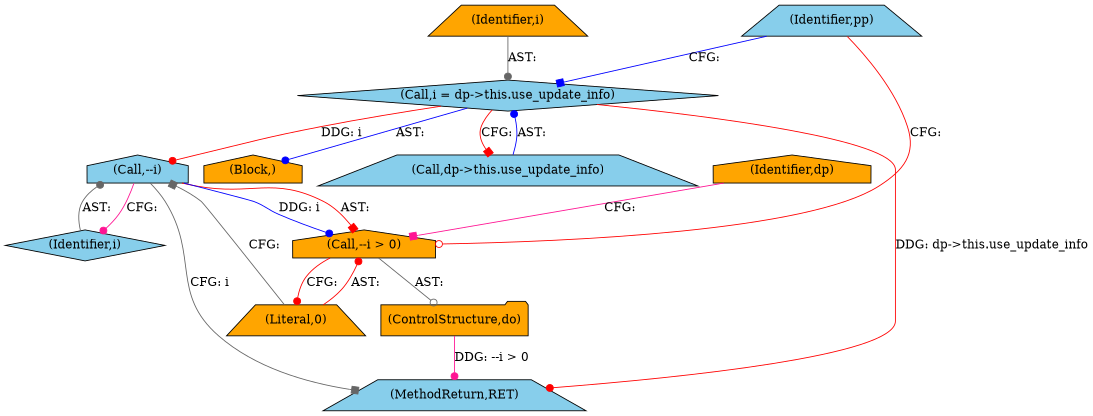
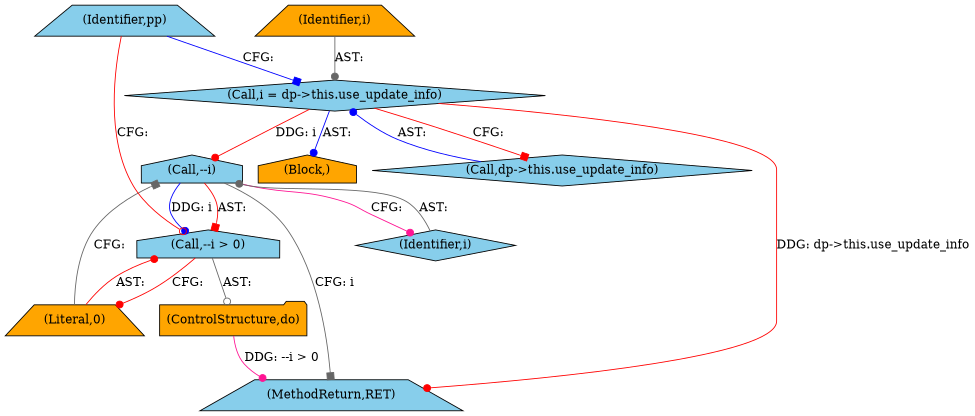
(508, 170) -> (562, 170)
(792, 170) -> none
(364, 245) -> (208, 245)
